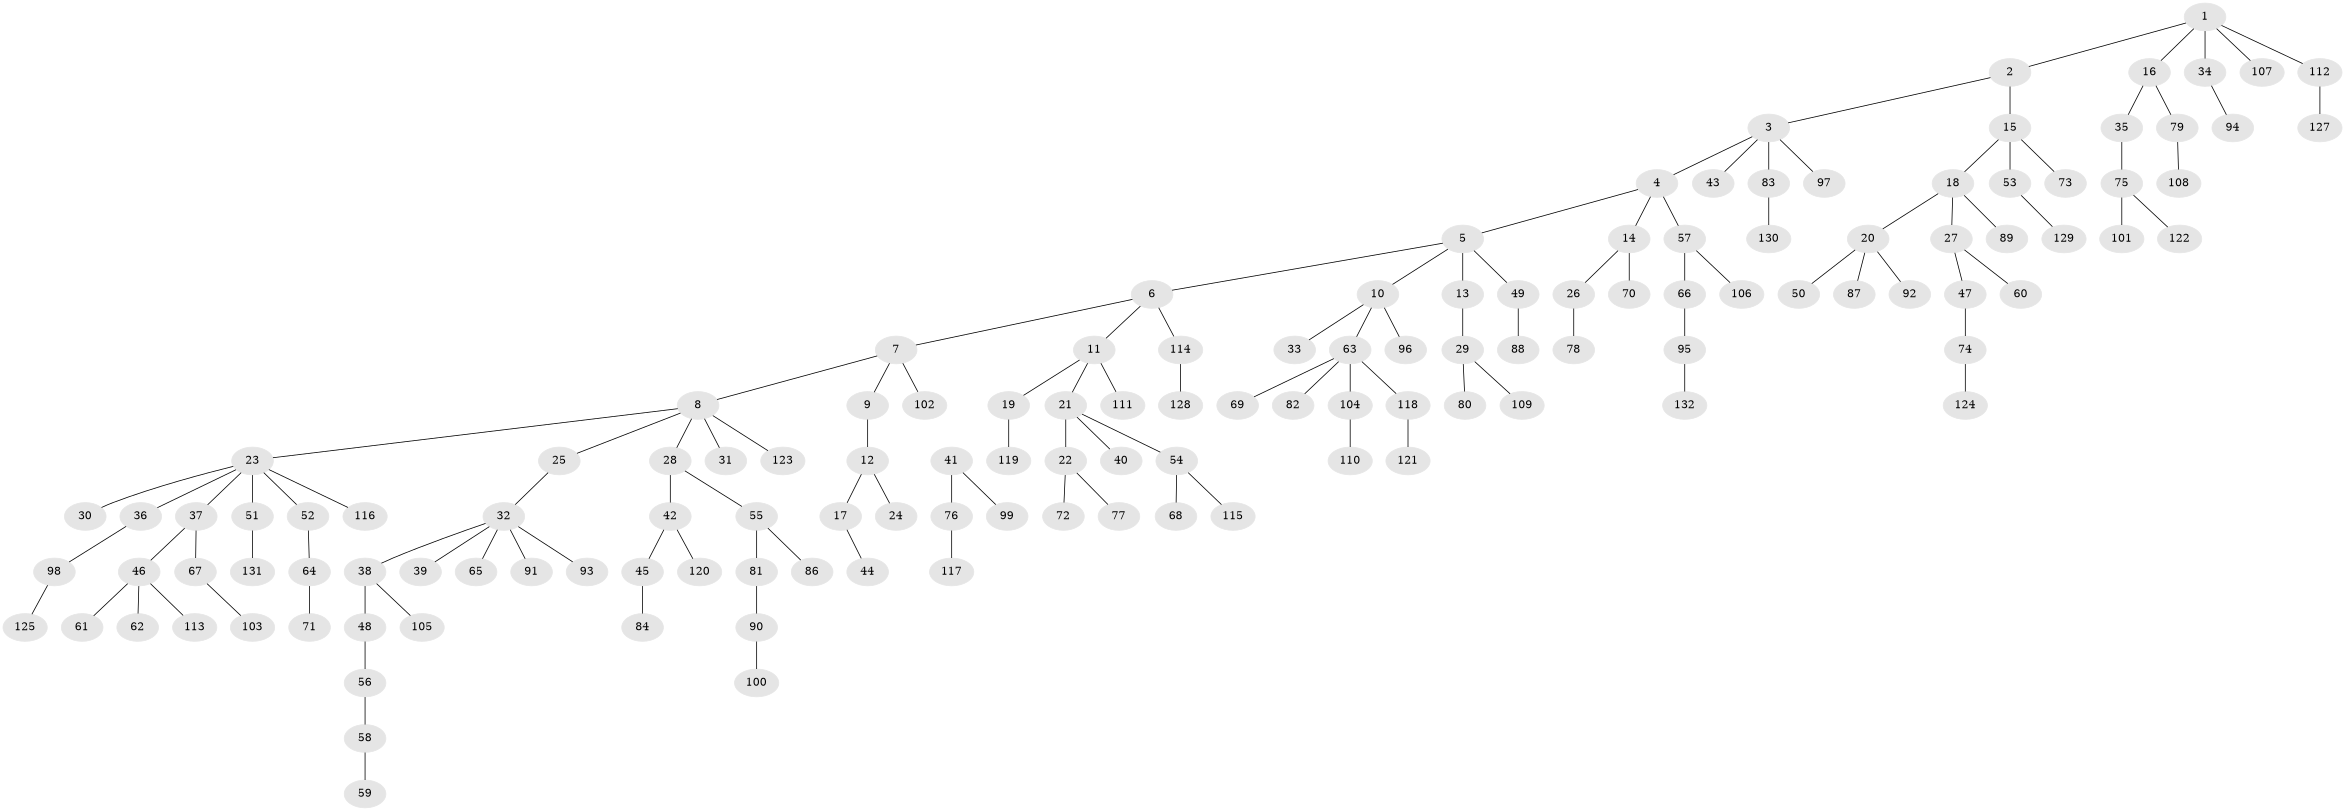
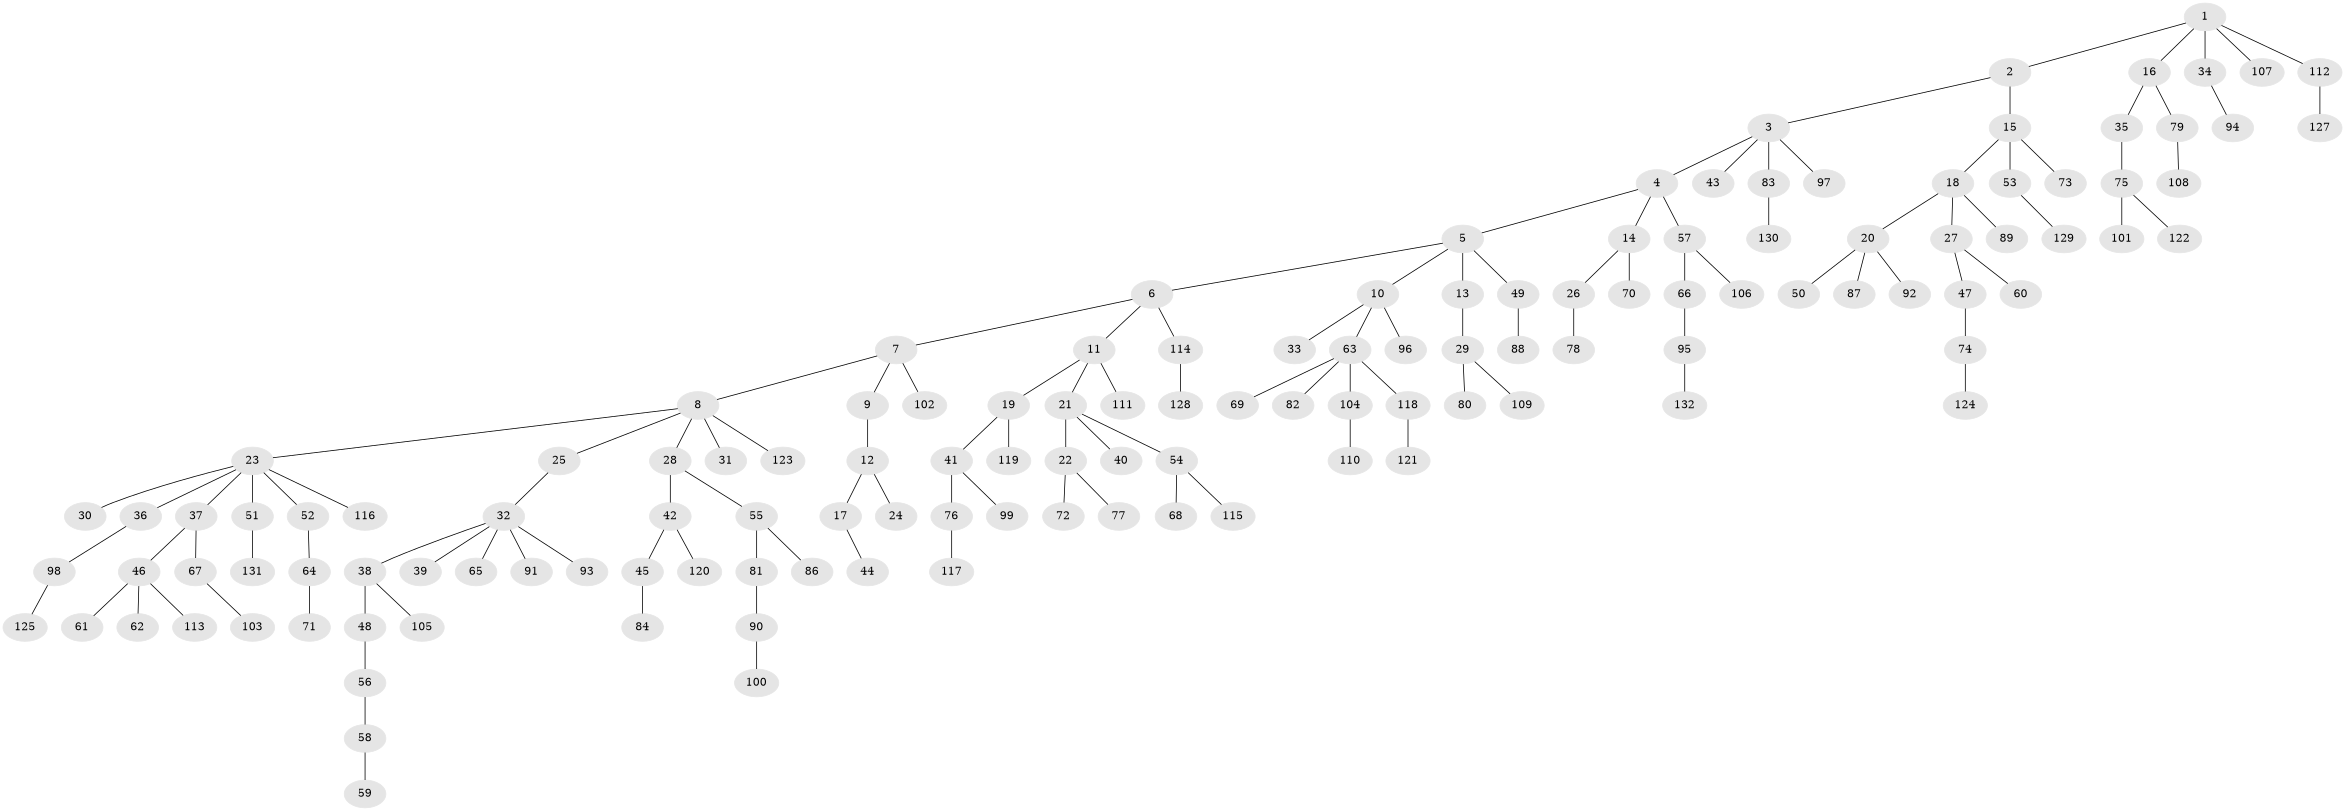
none -> (980, 433)
